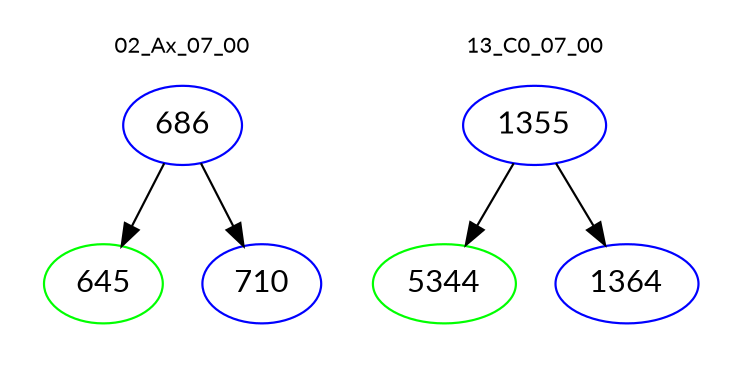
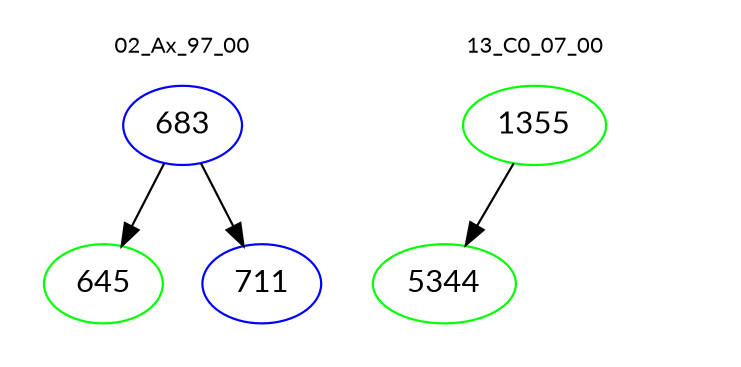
(183, 47) -> (183, 47)
(183, 125) -> (183, 125)
(535, 125) -> (535, 125)
(262, 284) -> (262, 284)
(627, 284) -> none
